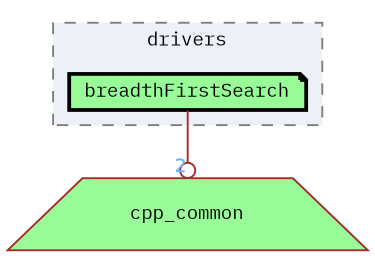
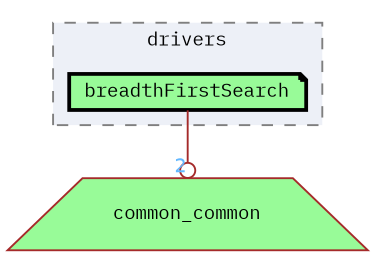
(188, 214) -> (188, 214)
